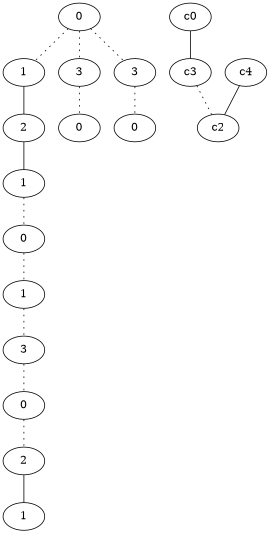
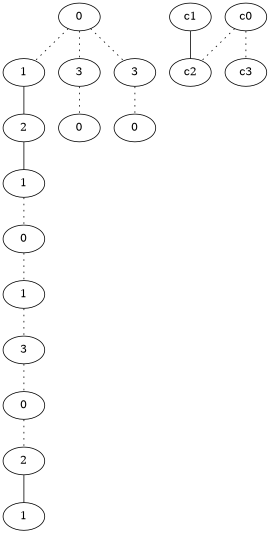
(190, 45) -> (246, 45)
(246, 72) -> (190, 17)
(204, 100) -> (218, 45)
